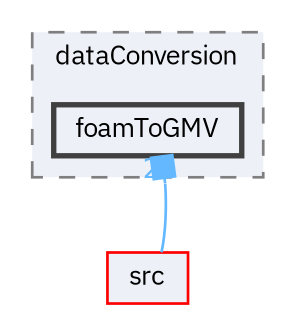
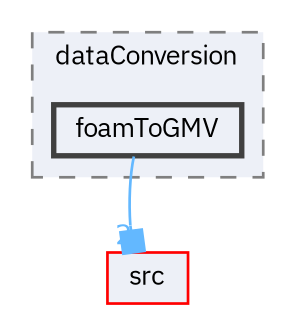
(166, 218) -> (130, 194)
